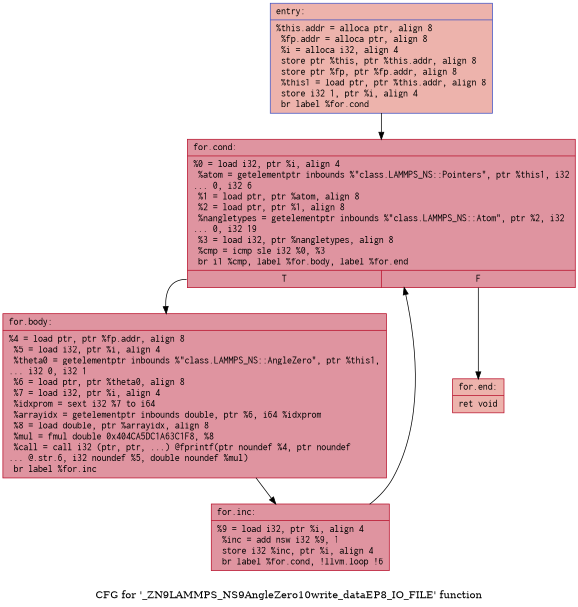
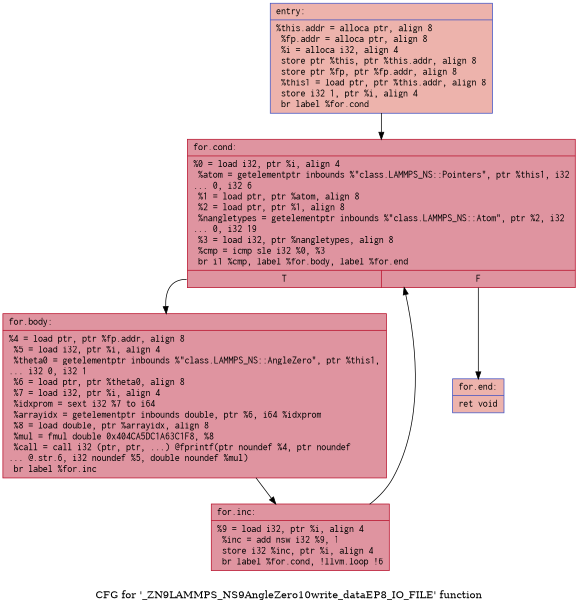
(478, 396) -> (478, 396)
